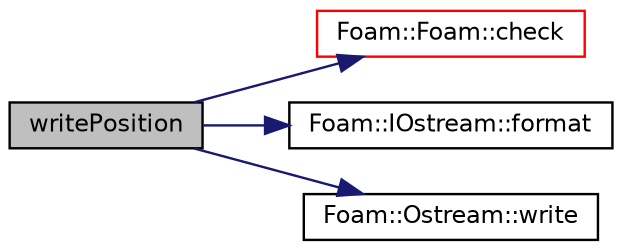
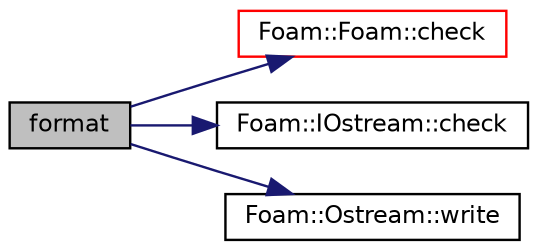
(106, 125) -> (70, 125)
(451, 125) -> (373, 125)
